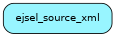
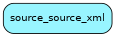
(58, 18) -> (58, 18)
